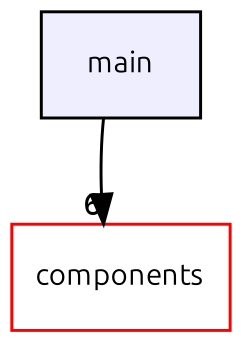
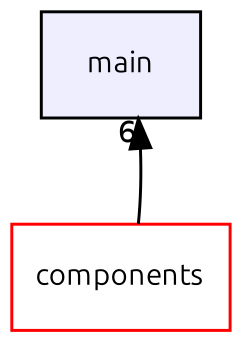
(101, 157) -> (141, 186)
